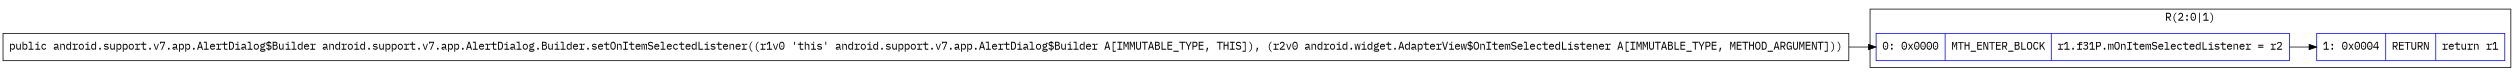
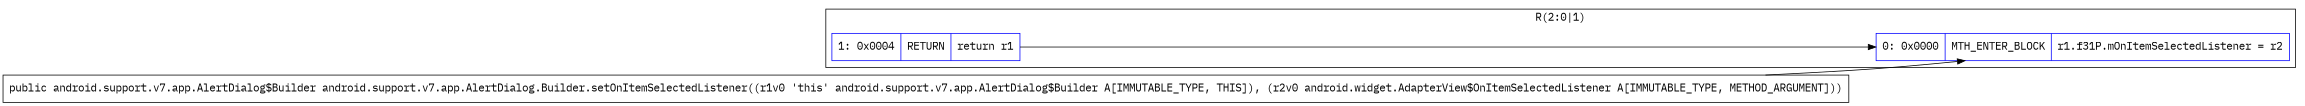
(2299, 47) -> (1444, 47)
